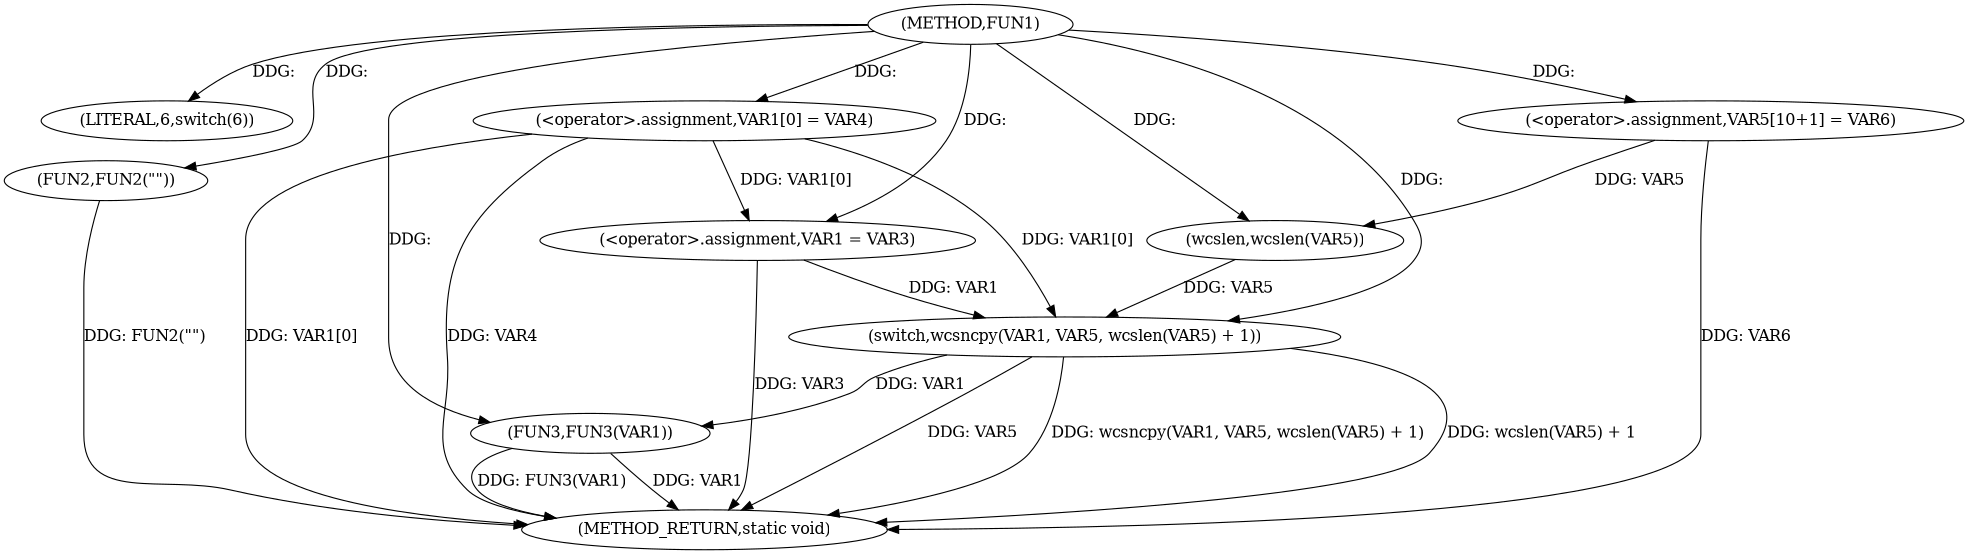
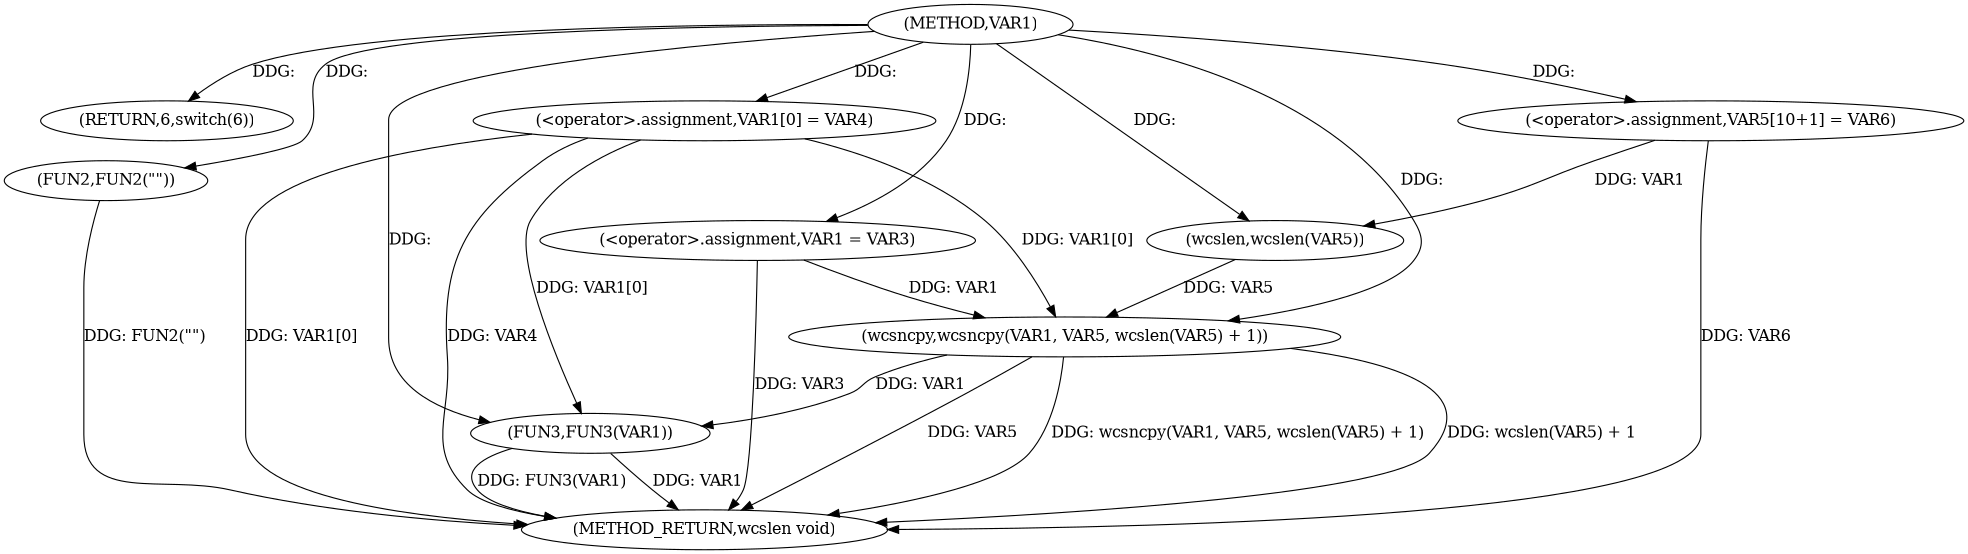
(971, 24) -> (971, 24)
(167, 121) -> (167, 121)
(729, 176) -> (527, 247)
(1640, 181) -> (1640, 181)
(1065, 337) -> (1065, 337)
(705, 530) -> (705, 530)
